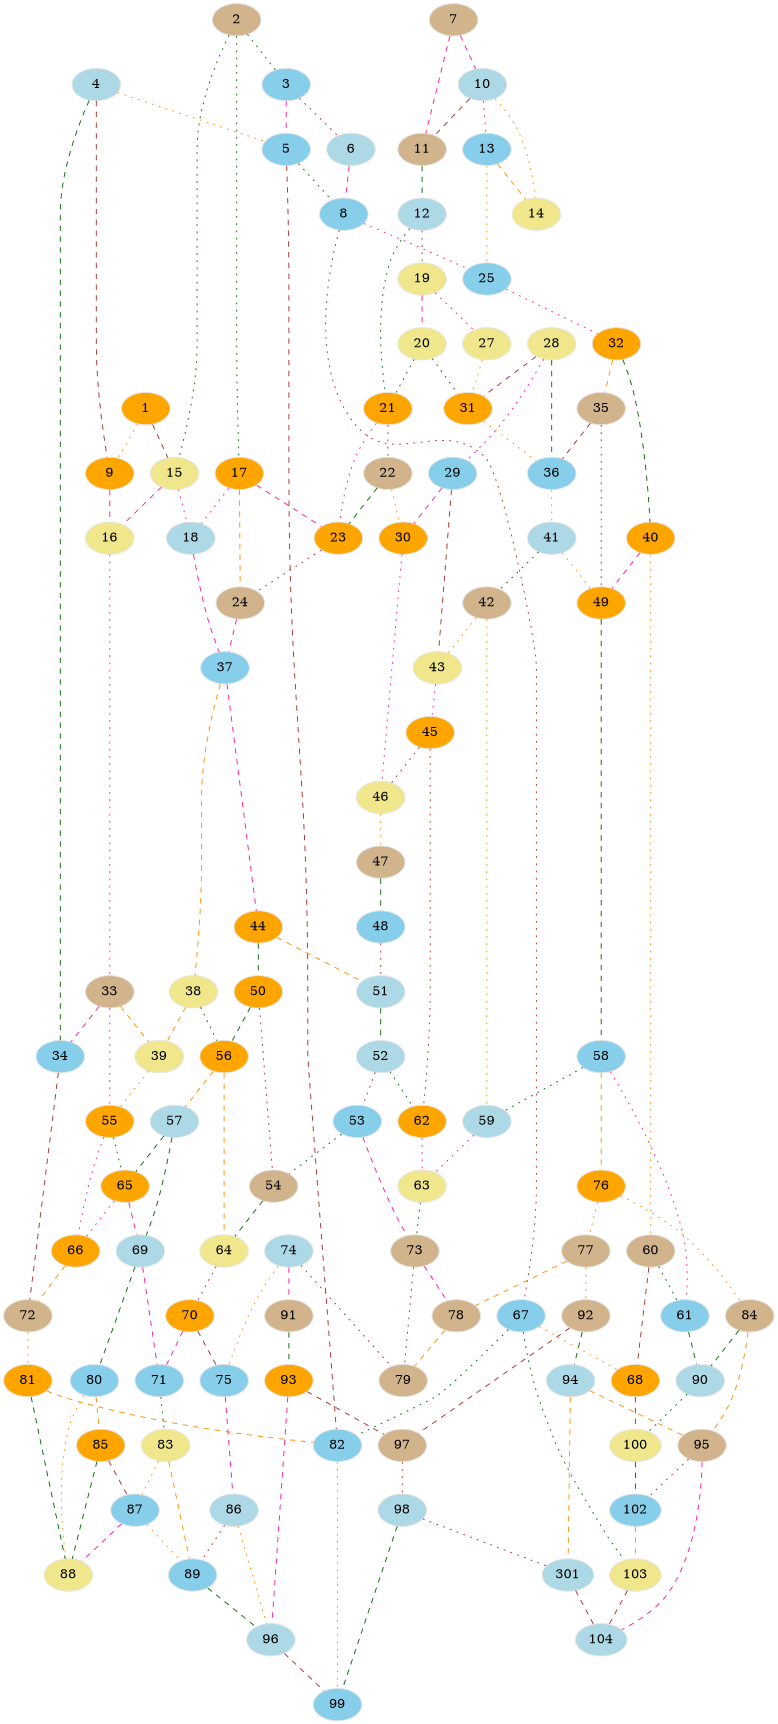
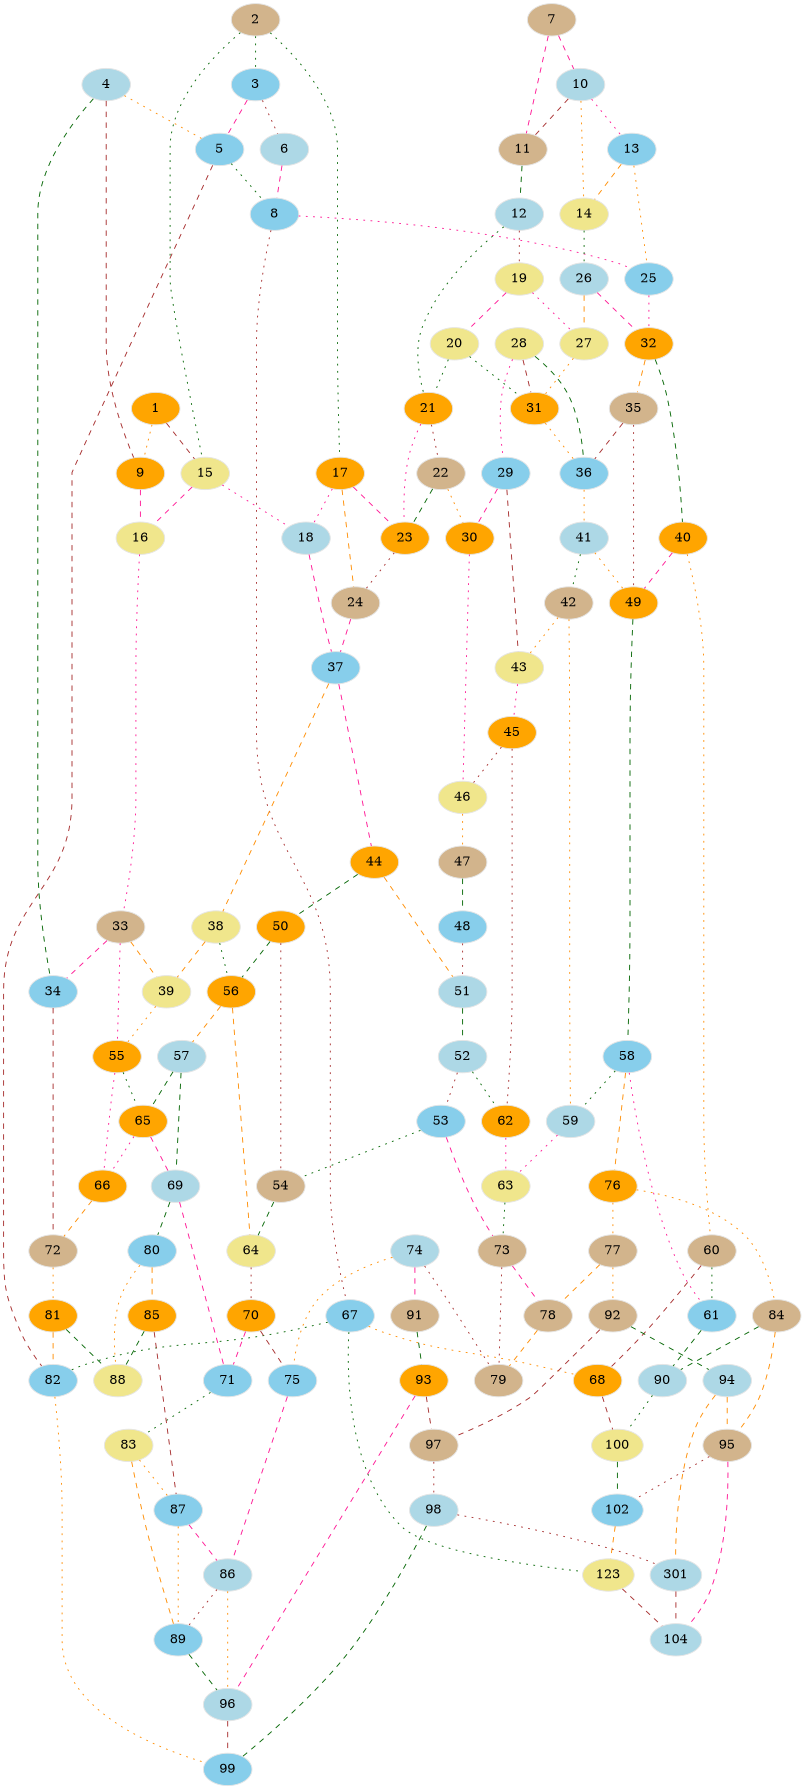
none -> (584, 279)
(102, 1543) -> (203, 1543)
(635, 1575) -> (608, 1575)
